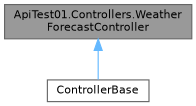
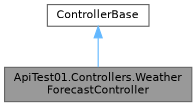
(98, 65) -> (98, 53)
